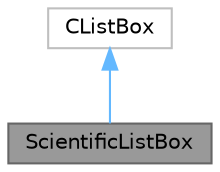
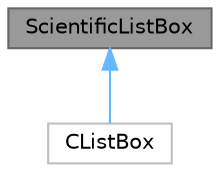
(110, 97) -> (110, 97)
